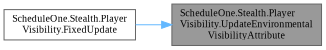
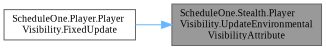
(70, 25) -> (70, 25)
